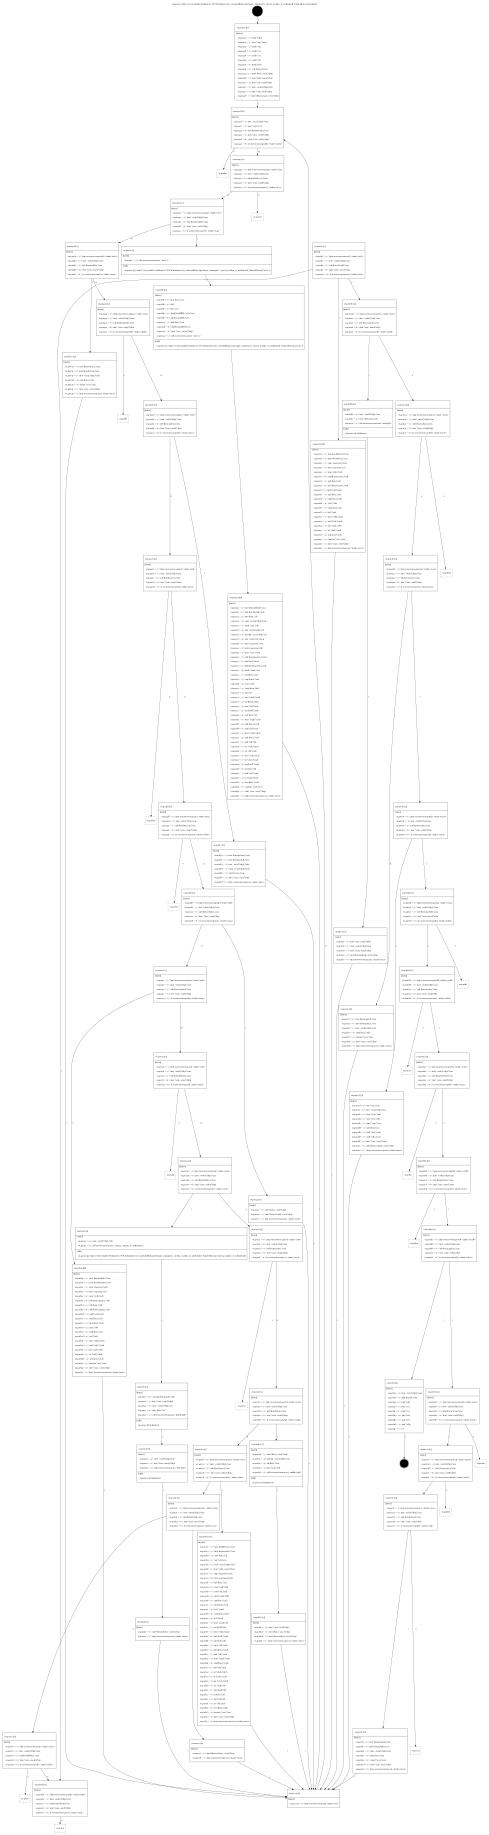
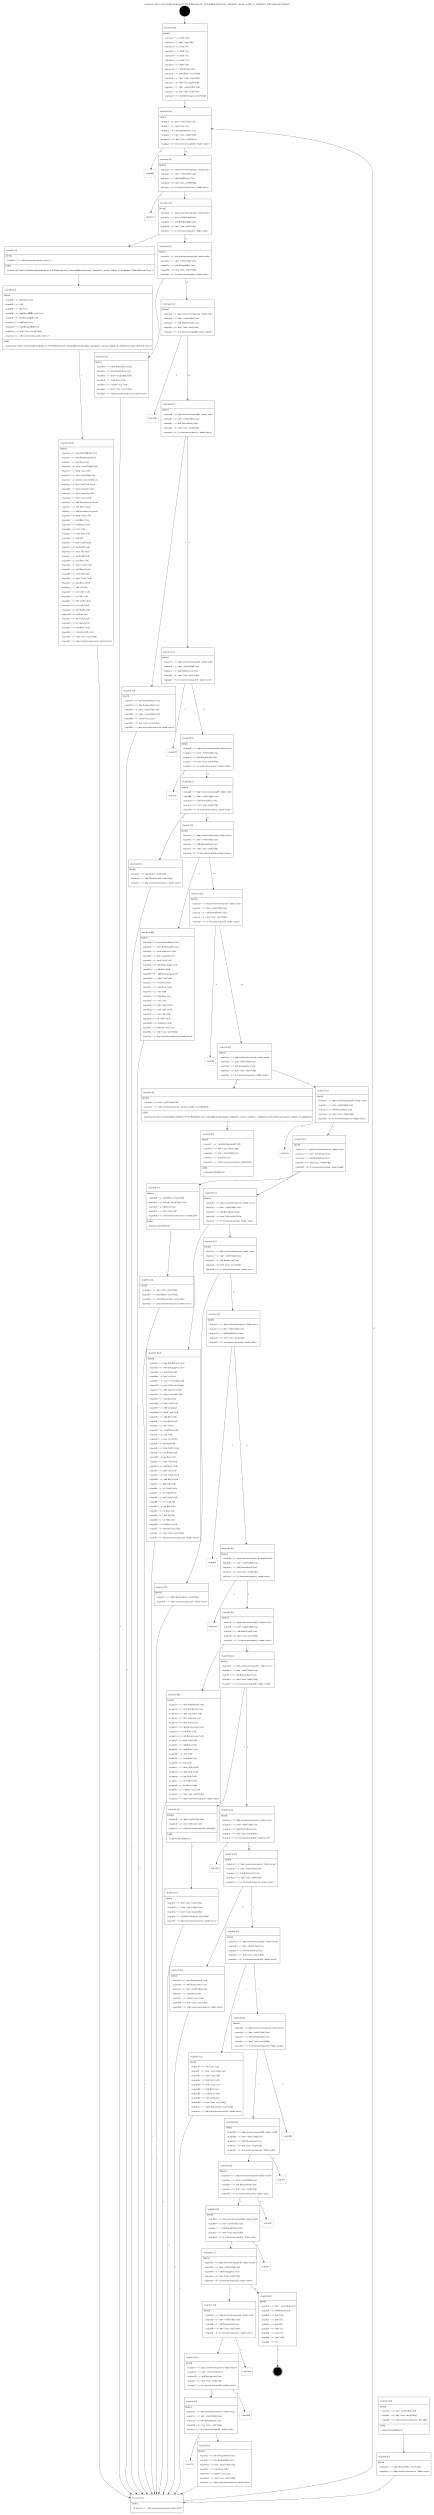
(60, 916) -> (247, 1594)
(162, 1436) -> none
